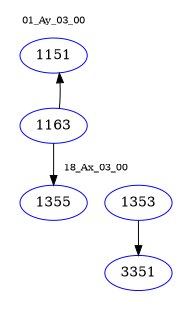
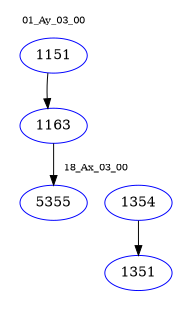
(60, 96) -> (47, 86)
(54, 203) -> (54, 203)
(138, 203) -> (138, 203)
(138, 273) -> (138, 273)
